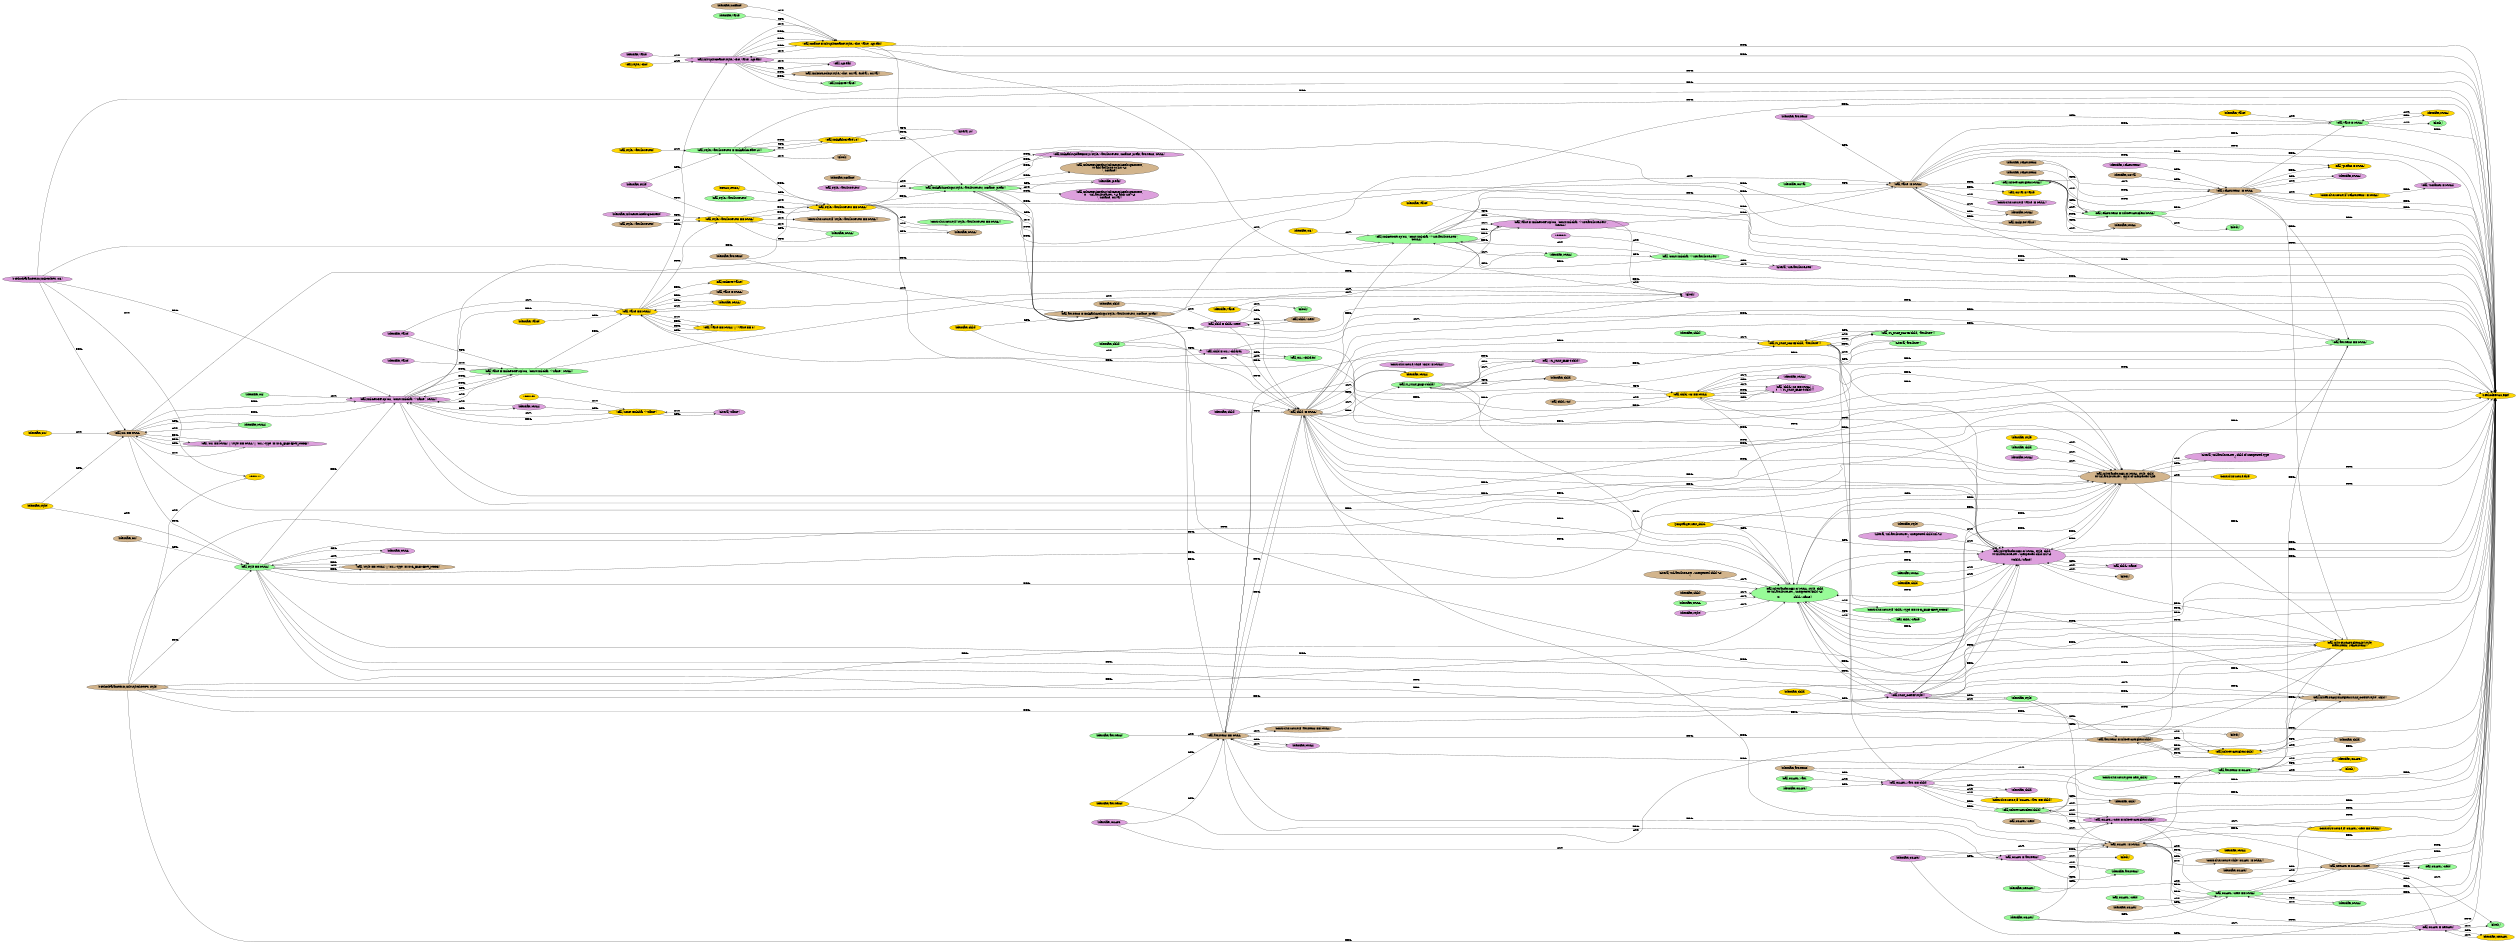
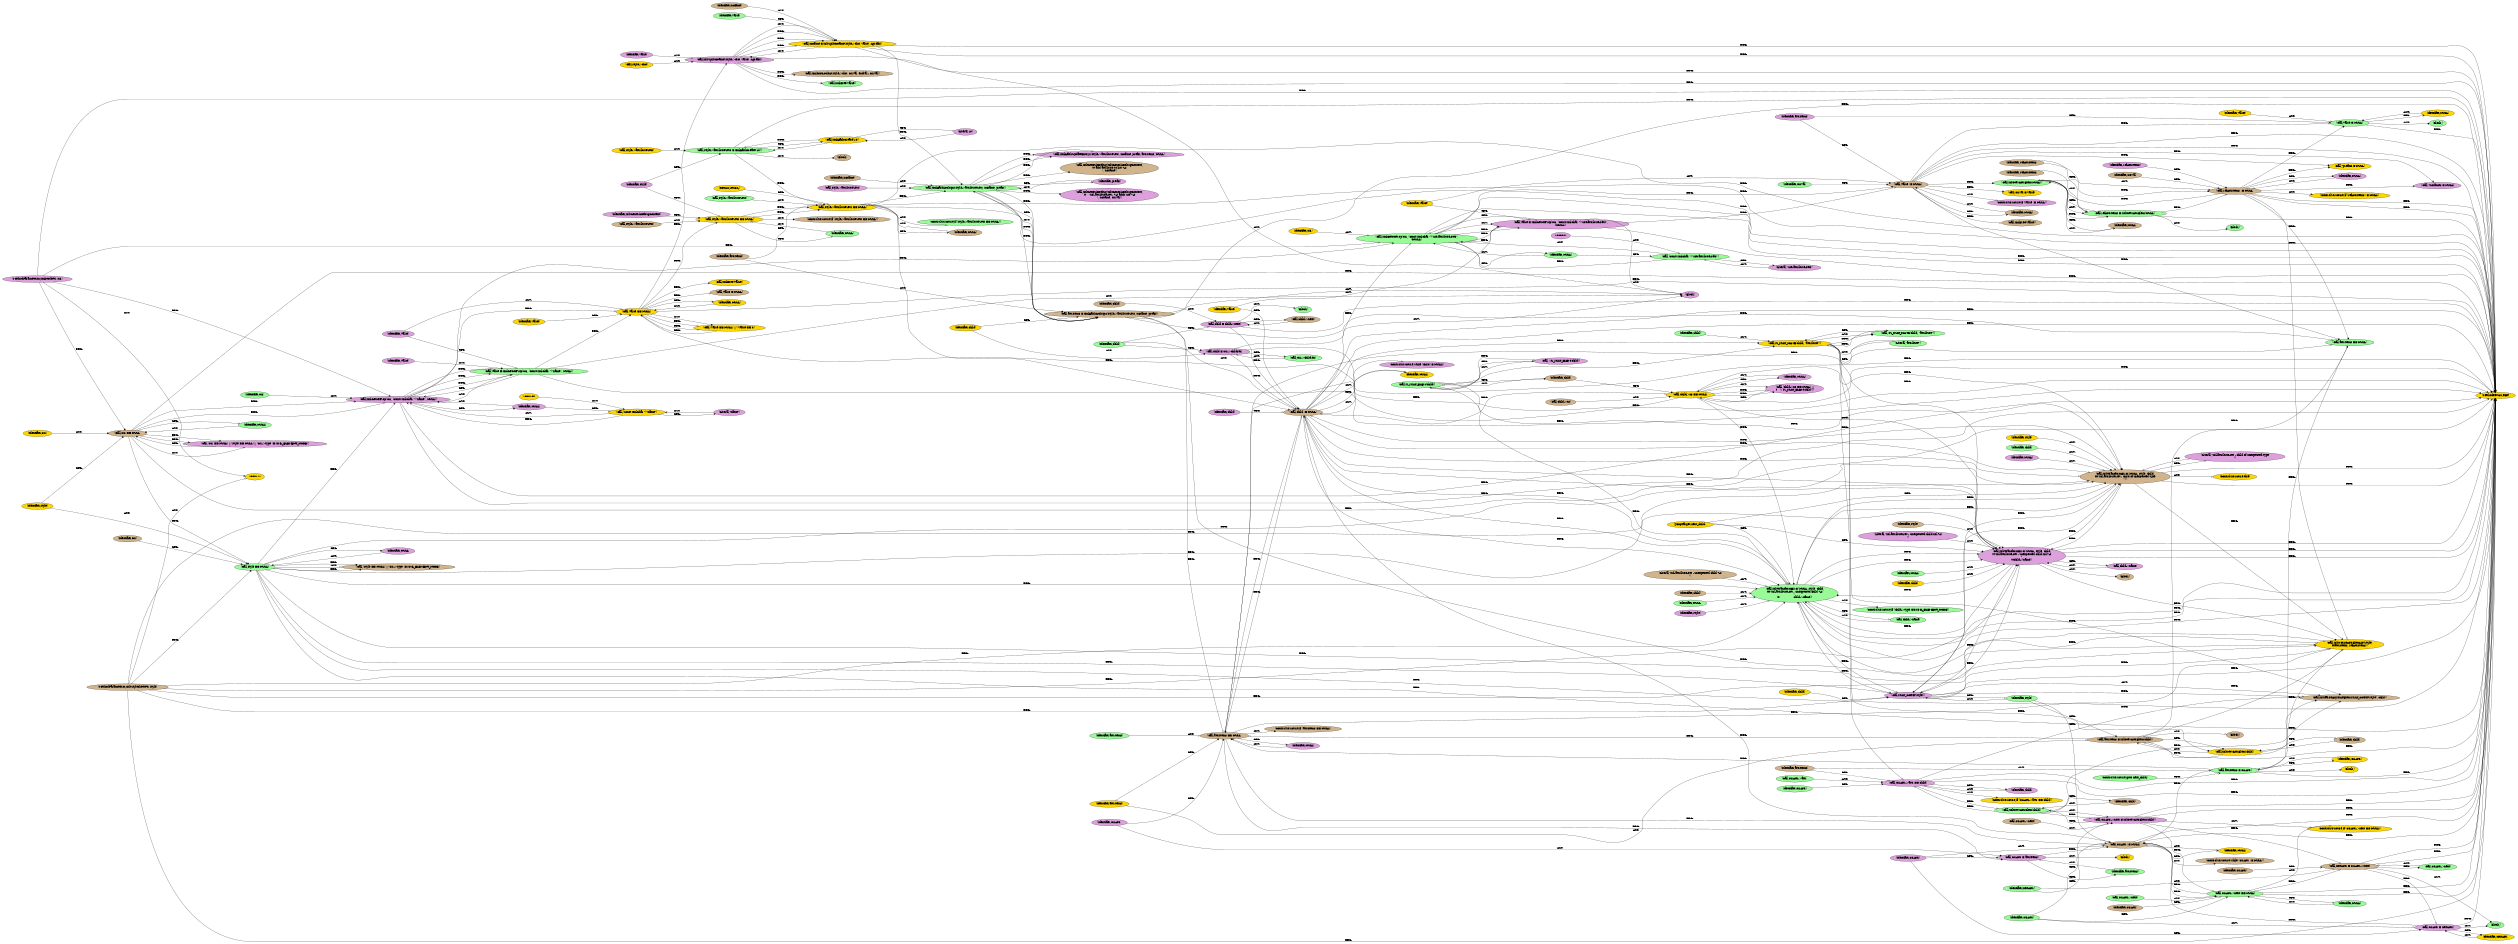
(842, 64) -> none
(2404, 192) -> (2337, 188)
(678, 331) -> (678, 331)
(1357, 405) -> none
